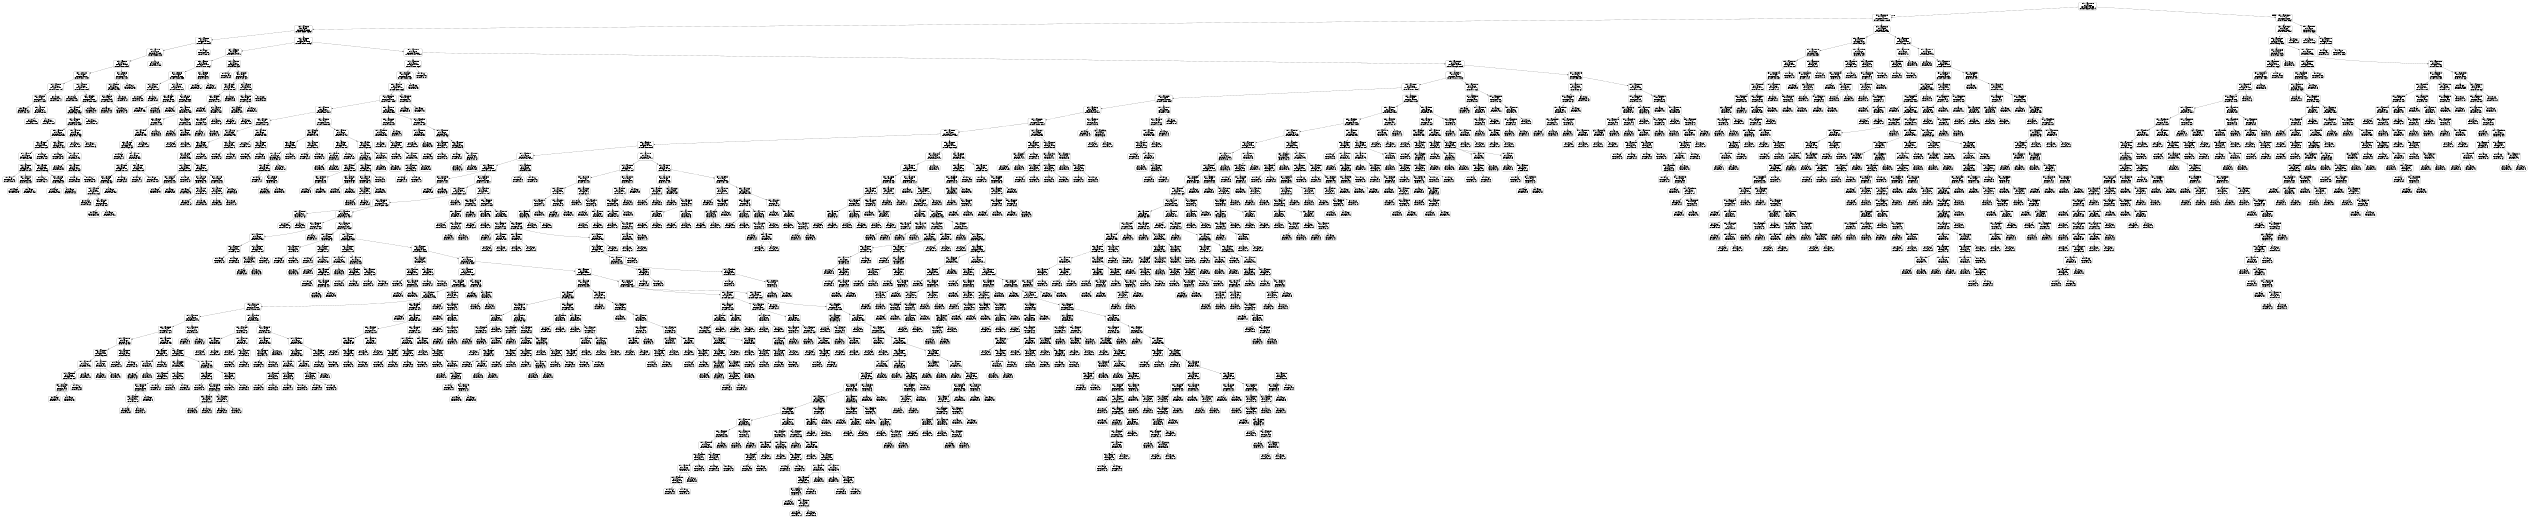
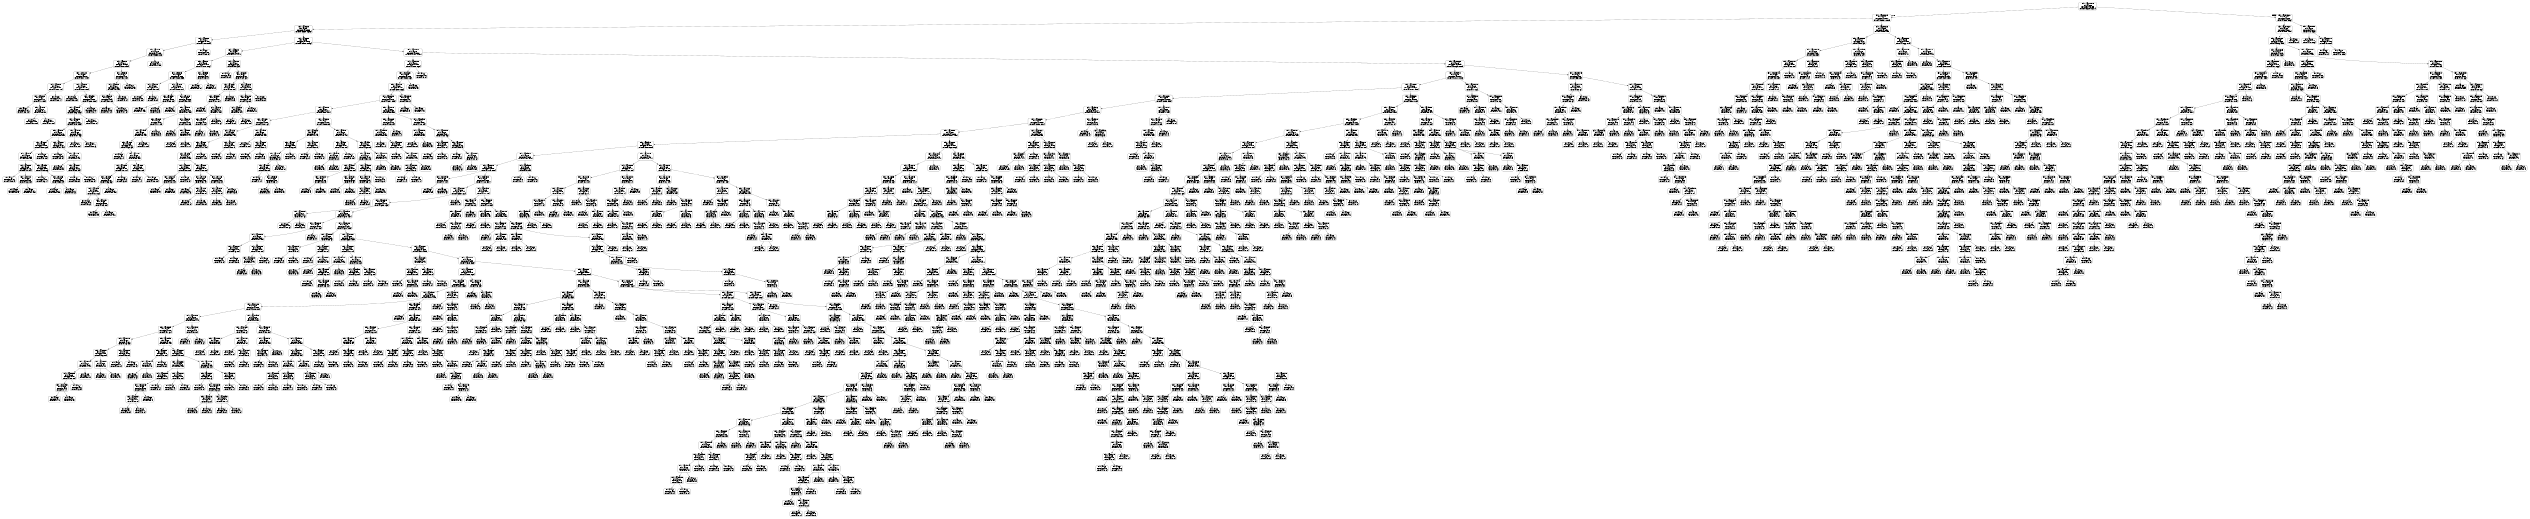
(1730, 226) -> (1730, 226)
